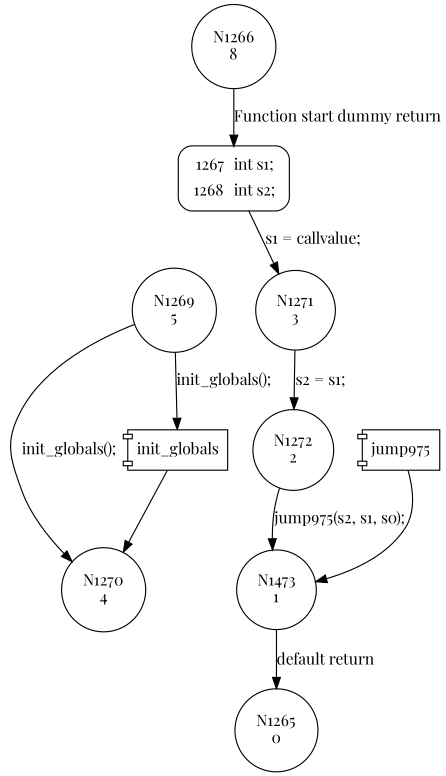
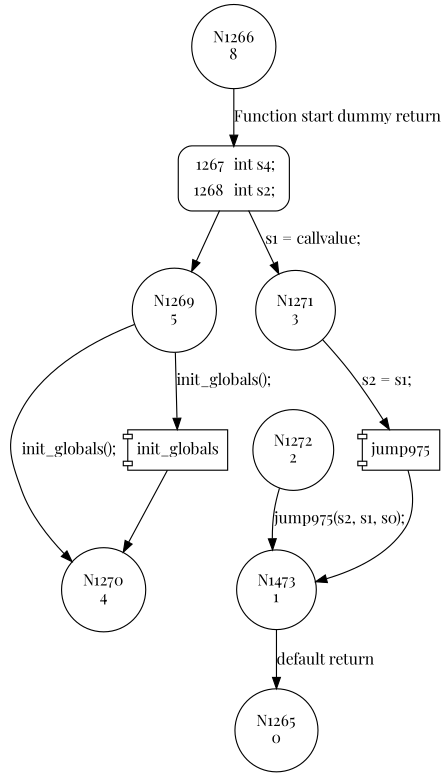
(254, 165) -> (255, 165)
none -> (208, 236)
(295, 374) -> (355, 378)
